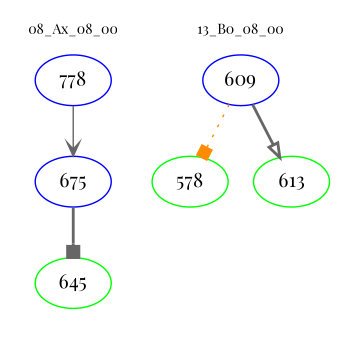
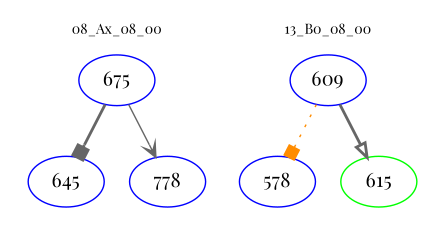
(73, 124) -> (139, 125)
(190, 182) -> (277, 182)
(292, 182) -> (379, 182)
(73, 283) -> (66, 182)
